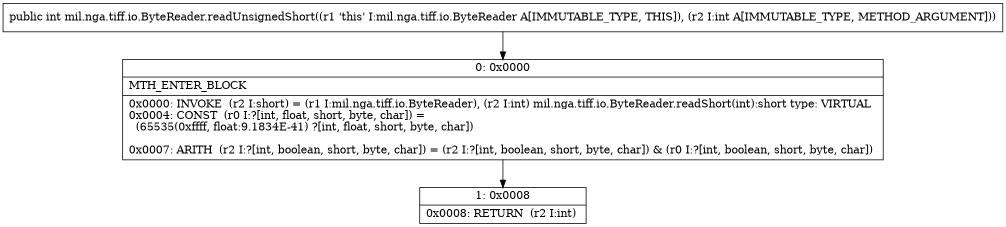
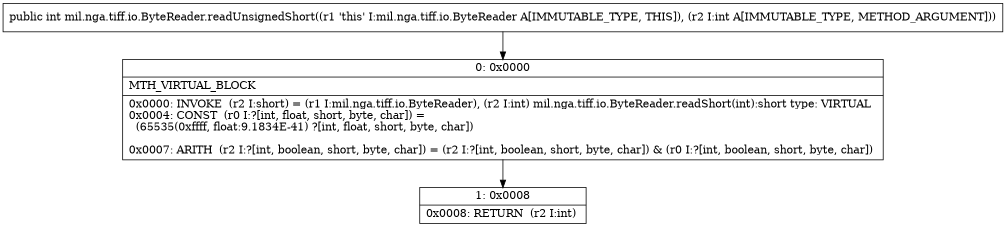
(188, 86) -> (192, 86)
